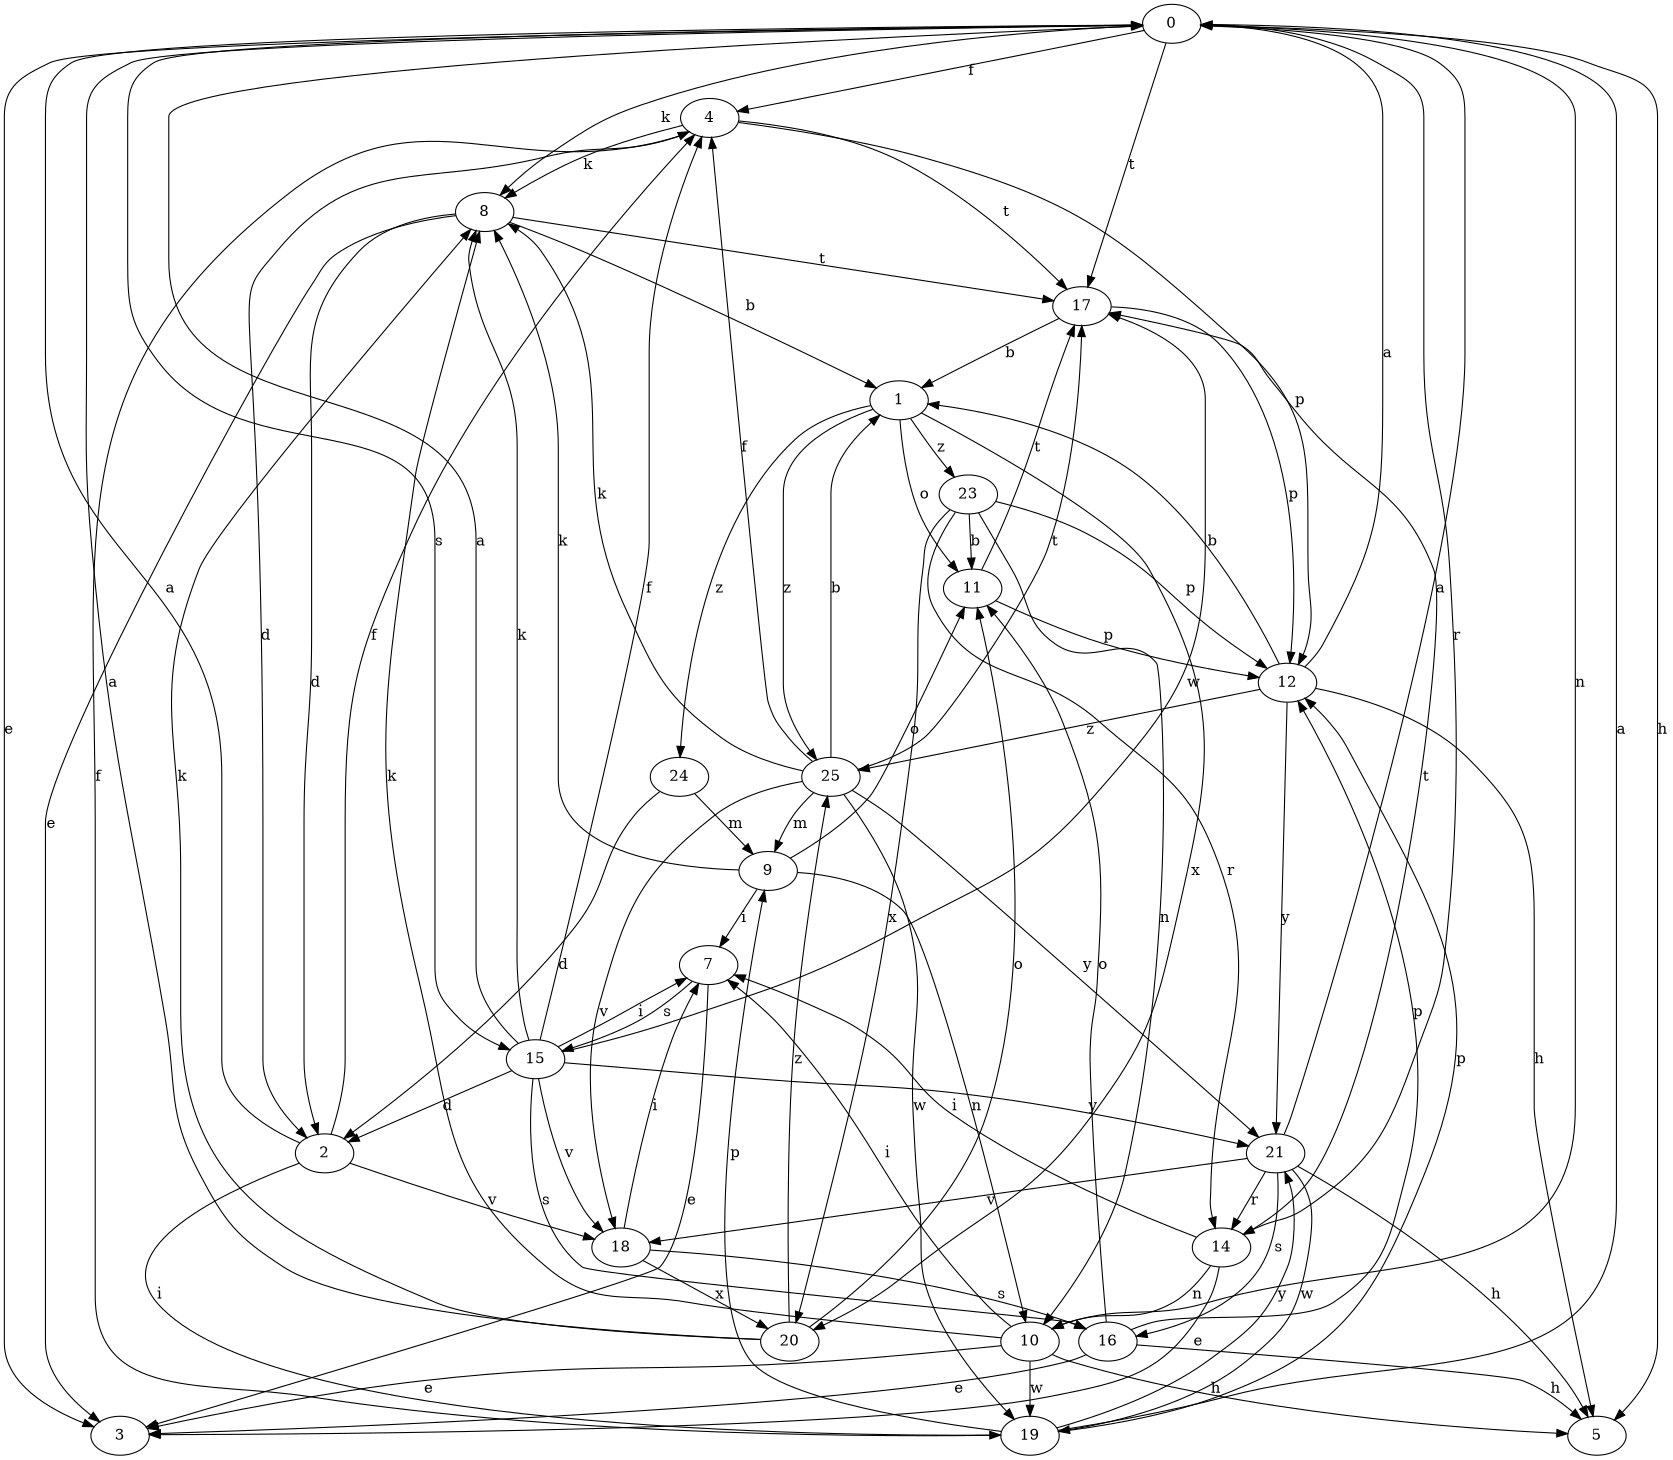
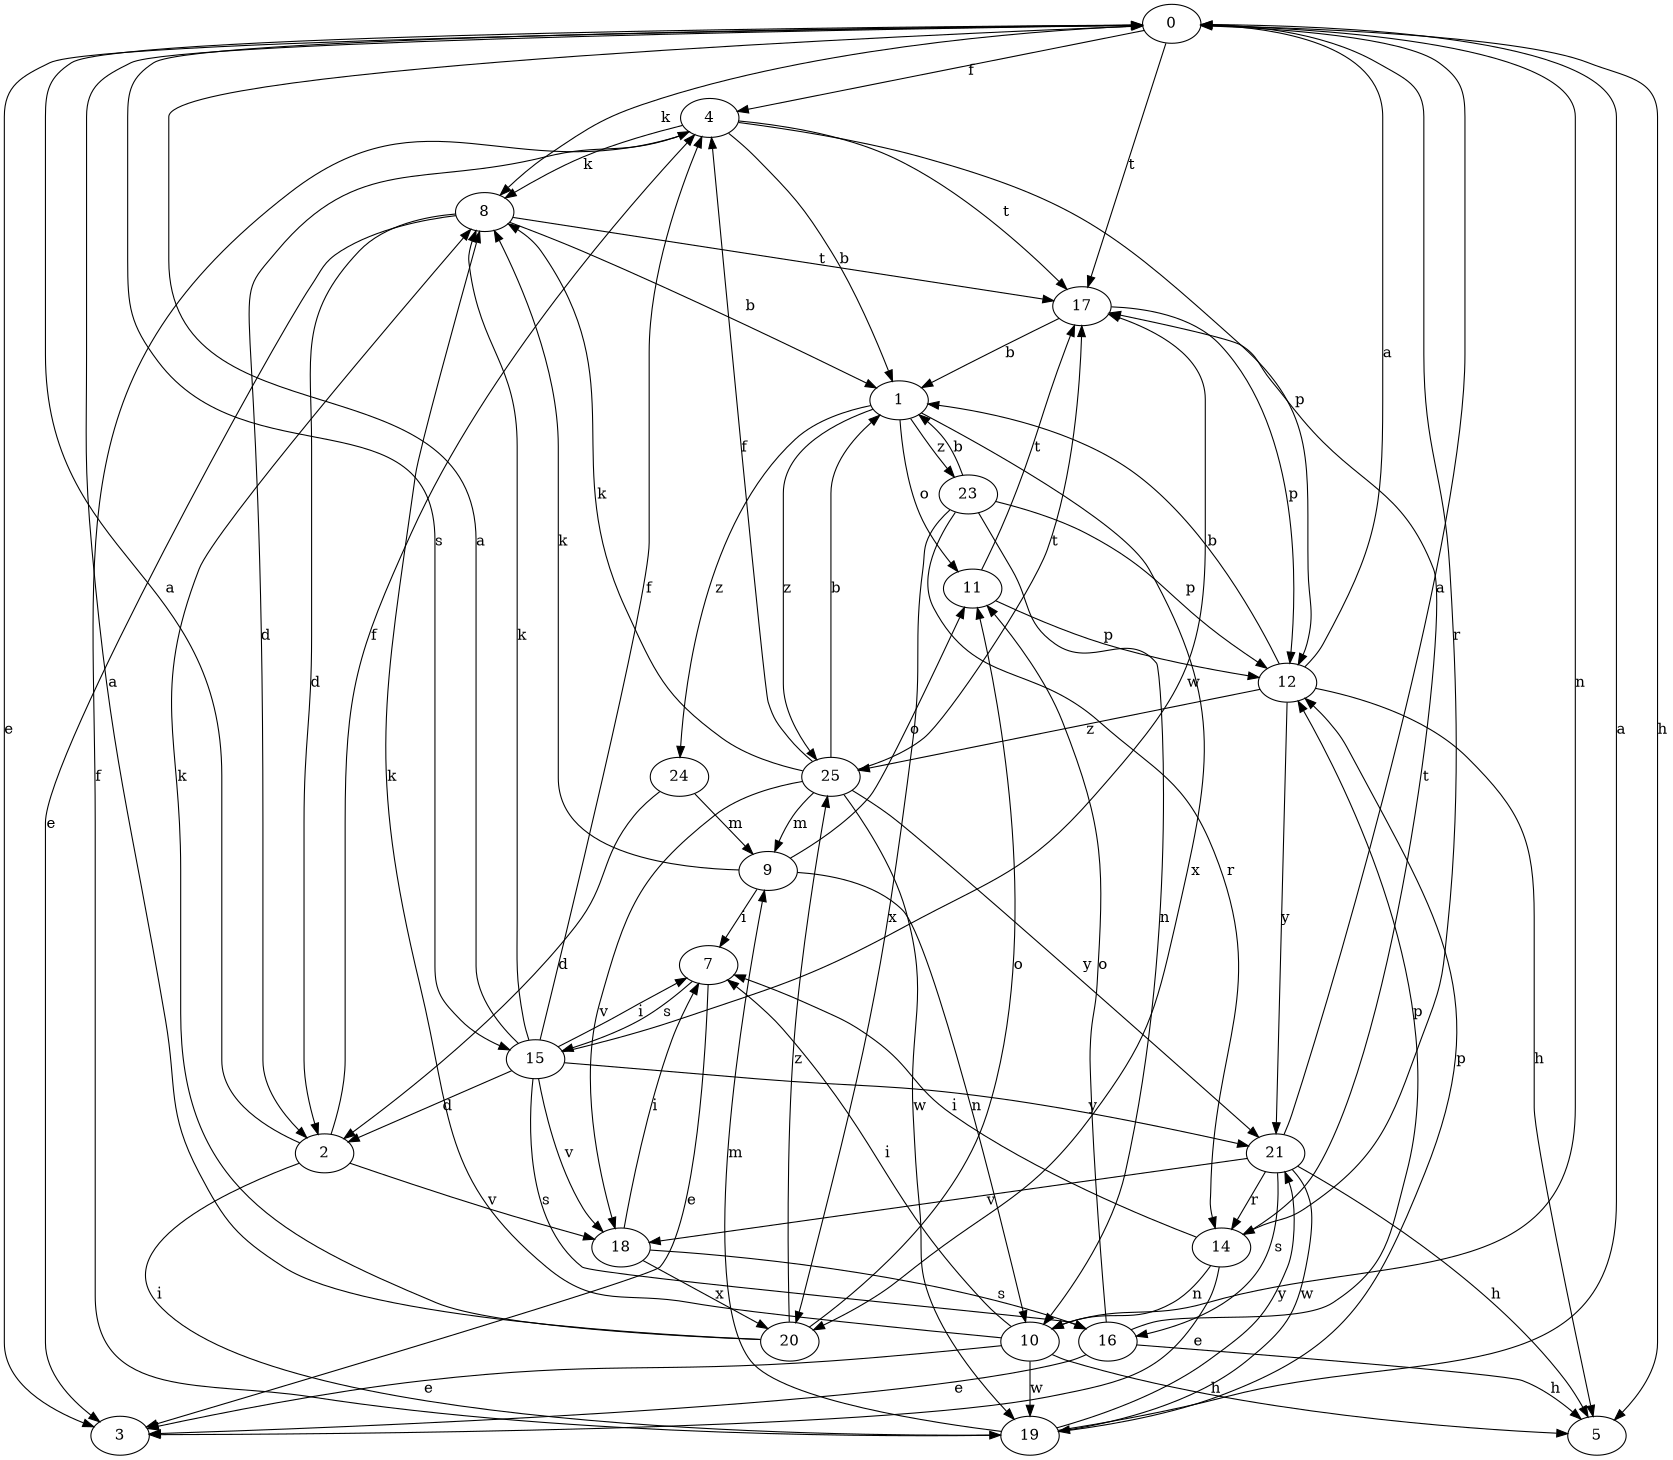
none -> (825, 241)
(970, 536) -> (949, 446)
(736, 1153) -> (736, 1153)
